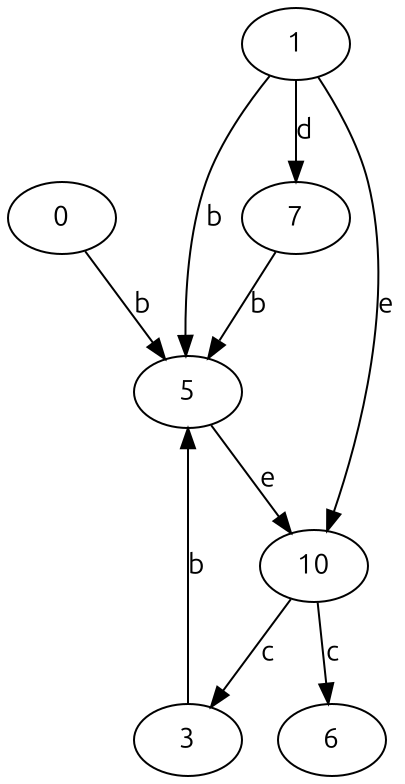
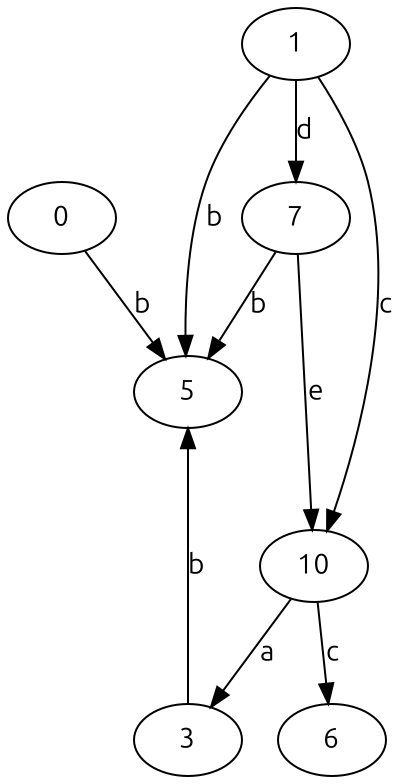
(386, 305) -> (386, 305)
(245, 471) -> (304, 382)
(268, 653) -> (268, 653)
